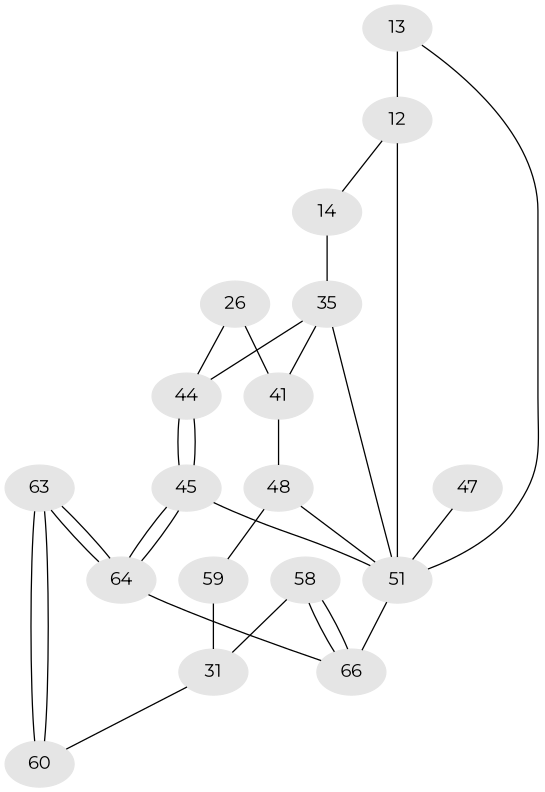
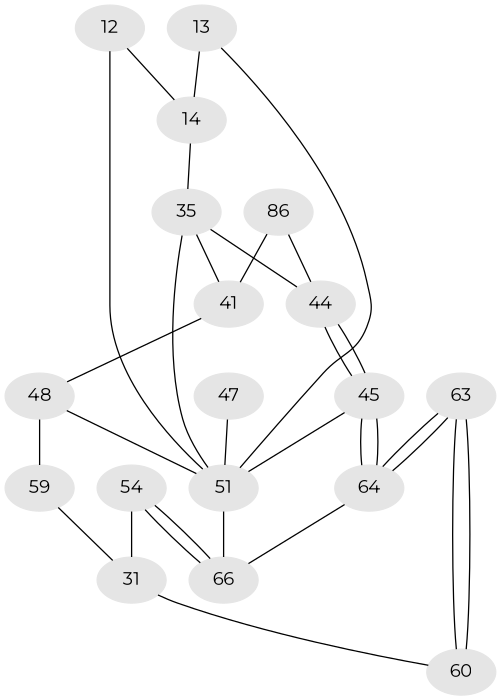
(397, 74) -> (197, 74)
(235, 304) -> (279, 212)
(305, 580) -> (132, 488)
